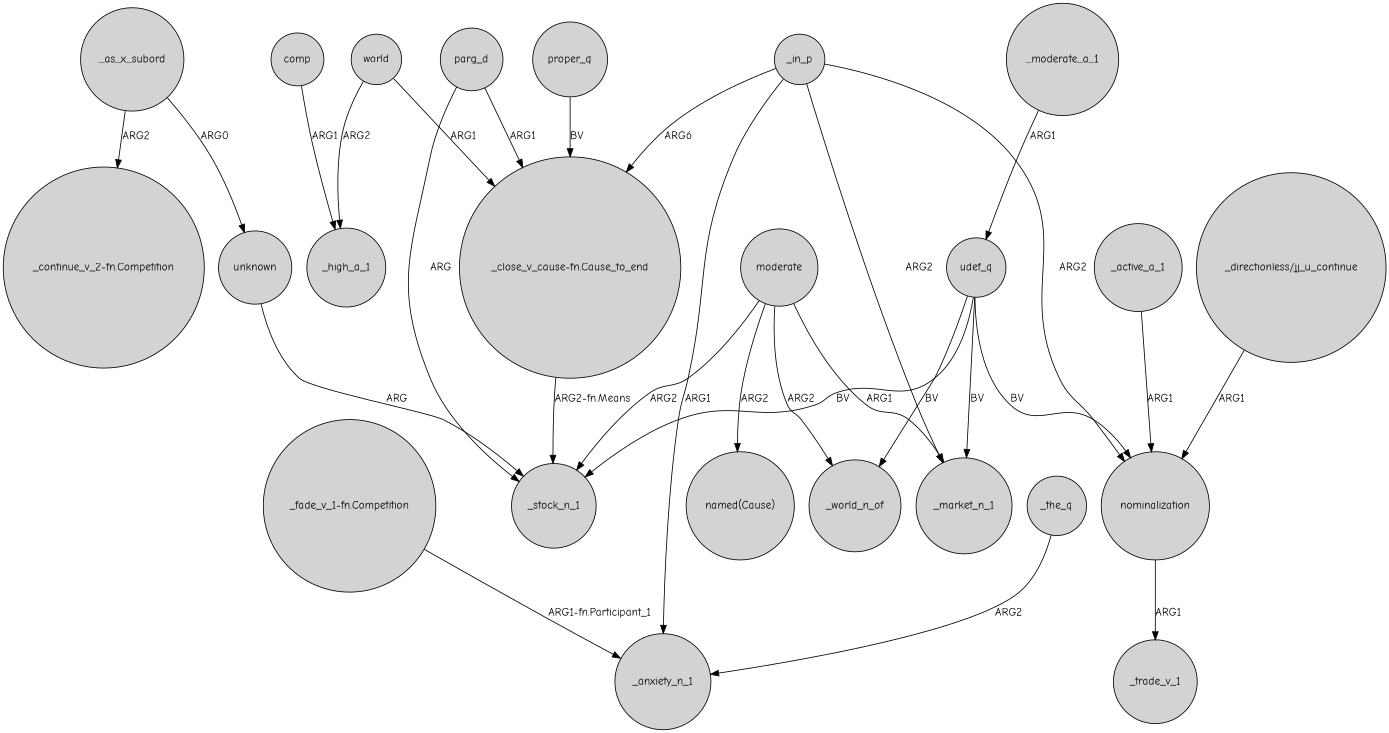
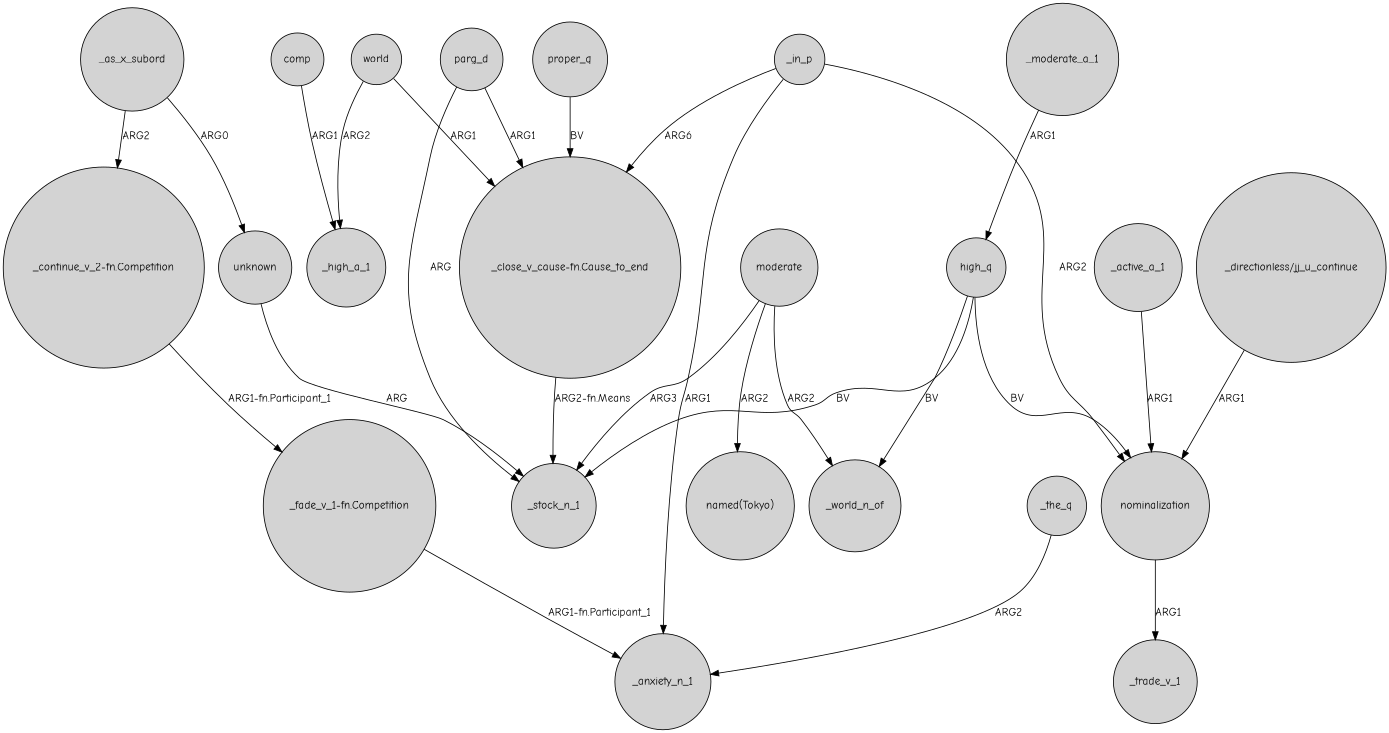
(976, 268) -> (976, 268)
none -> (220, 397)
(664, 399) -> (664, 399)
(740, 506) -> (740, 506)
(964, 506) -> none
